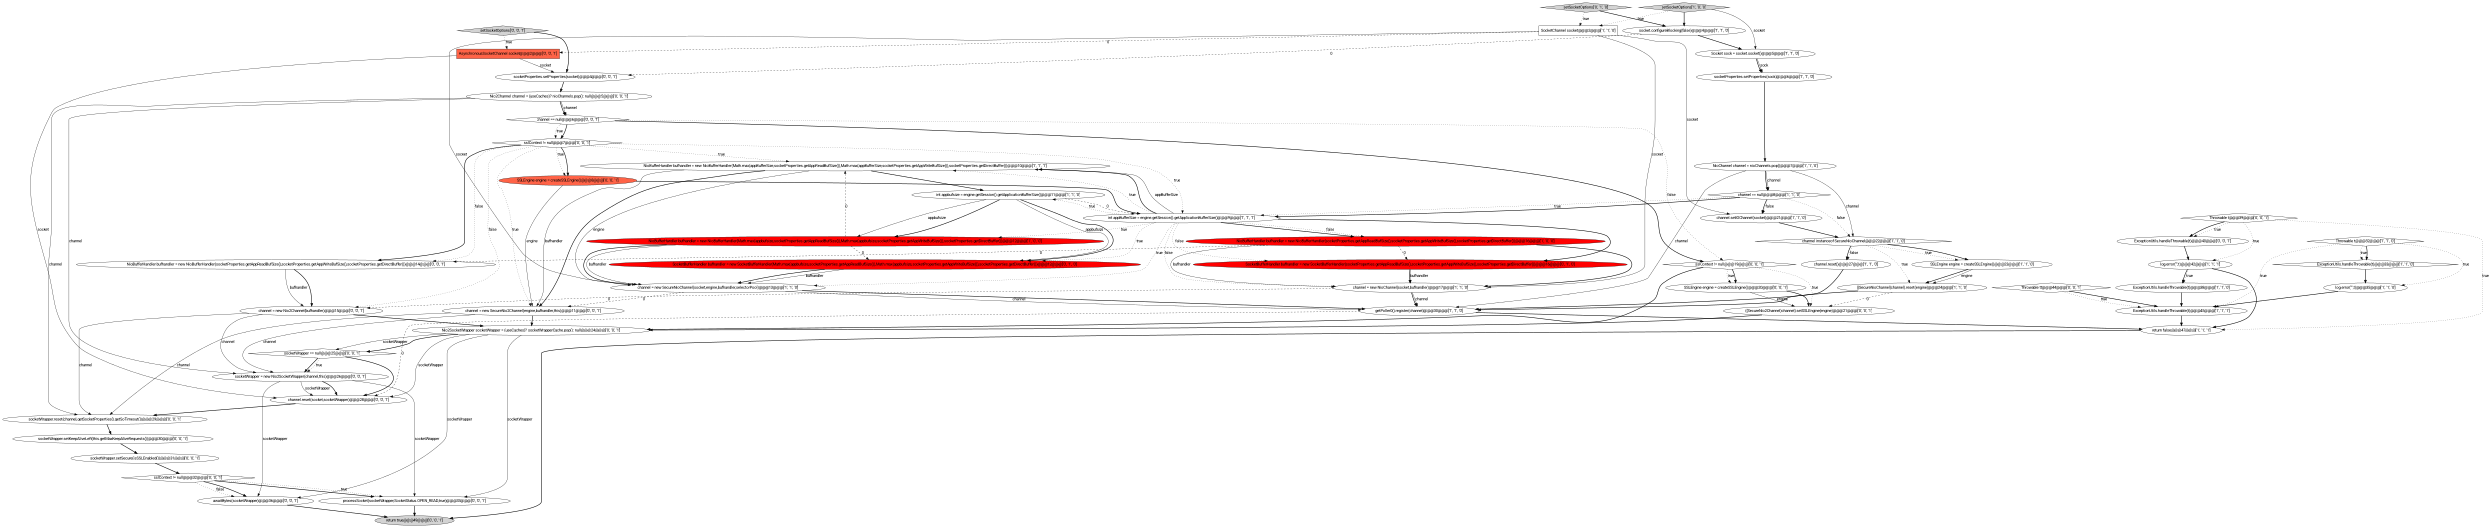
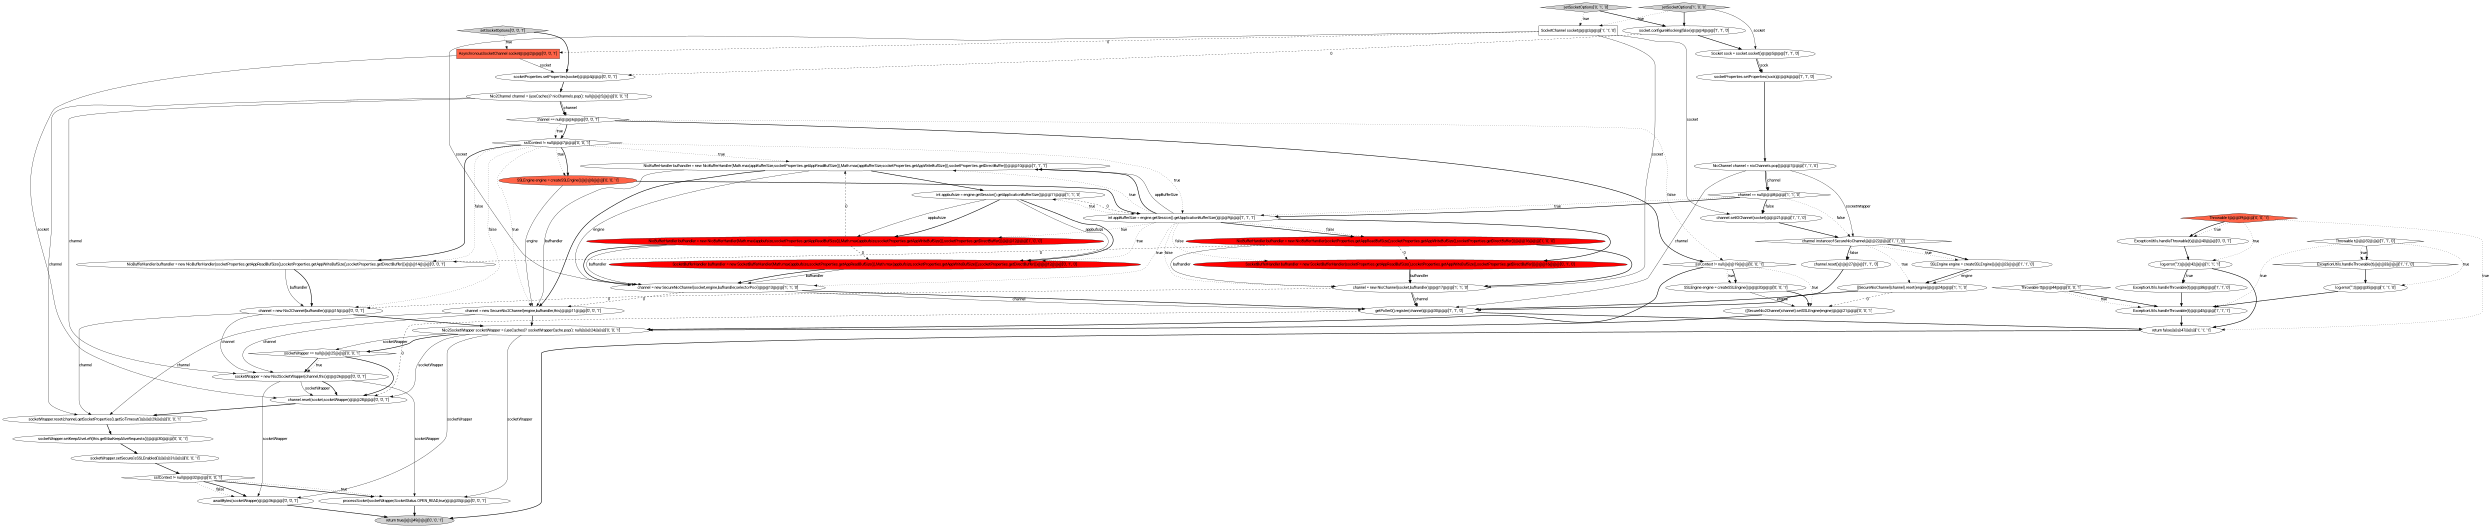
(1852, 207) -> (1858, 207)
(2239, 218) -> (2239, 218)
